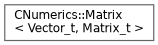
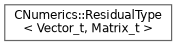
(79, 23) -> (88, 23)
